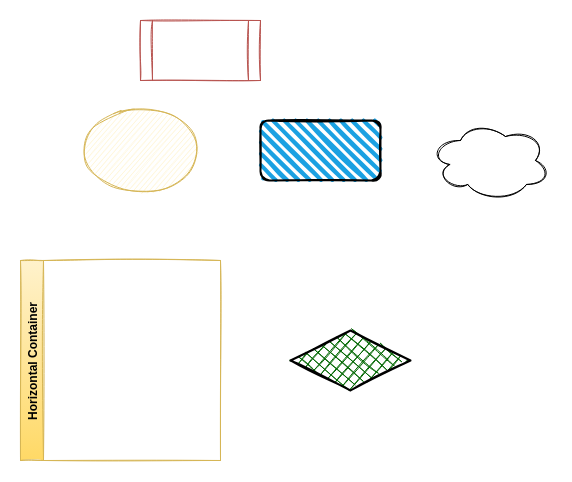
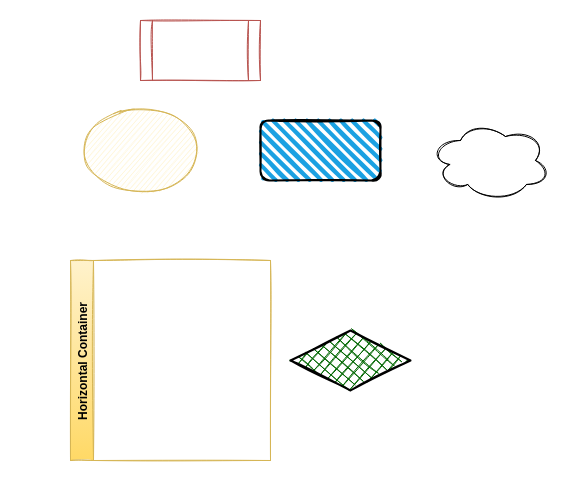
(121, 361) -> (171, 361)
